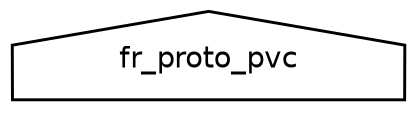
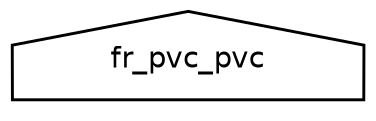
(209, 60) -> (188, 60)
